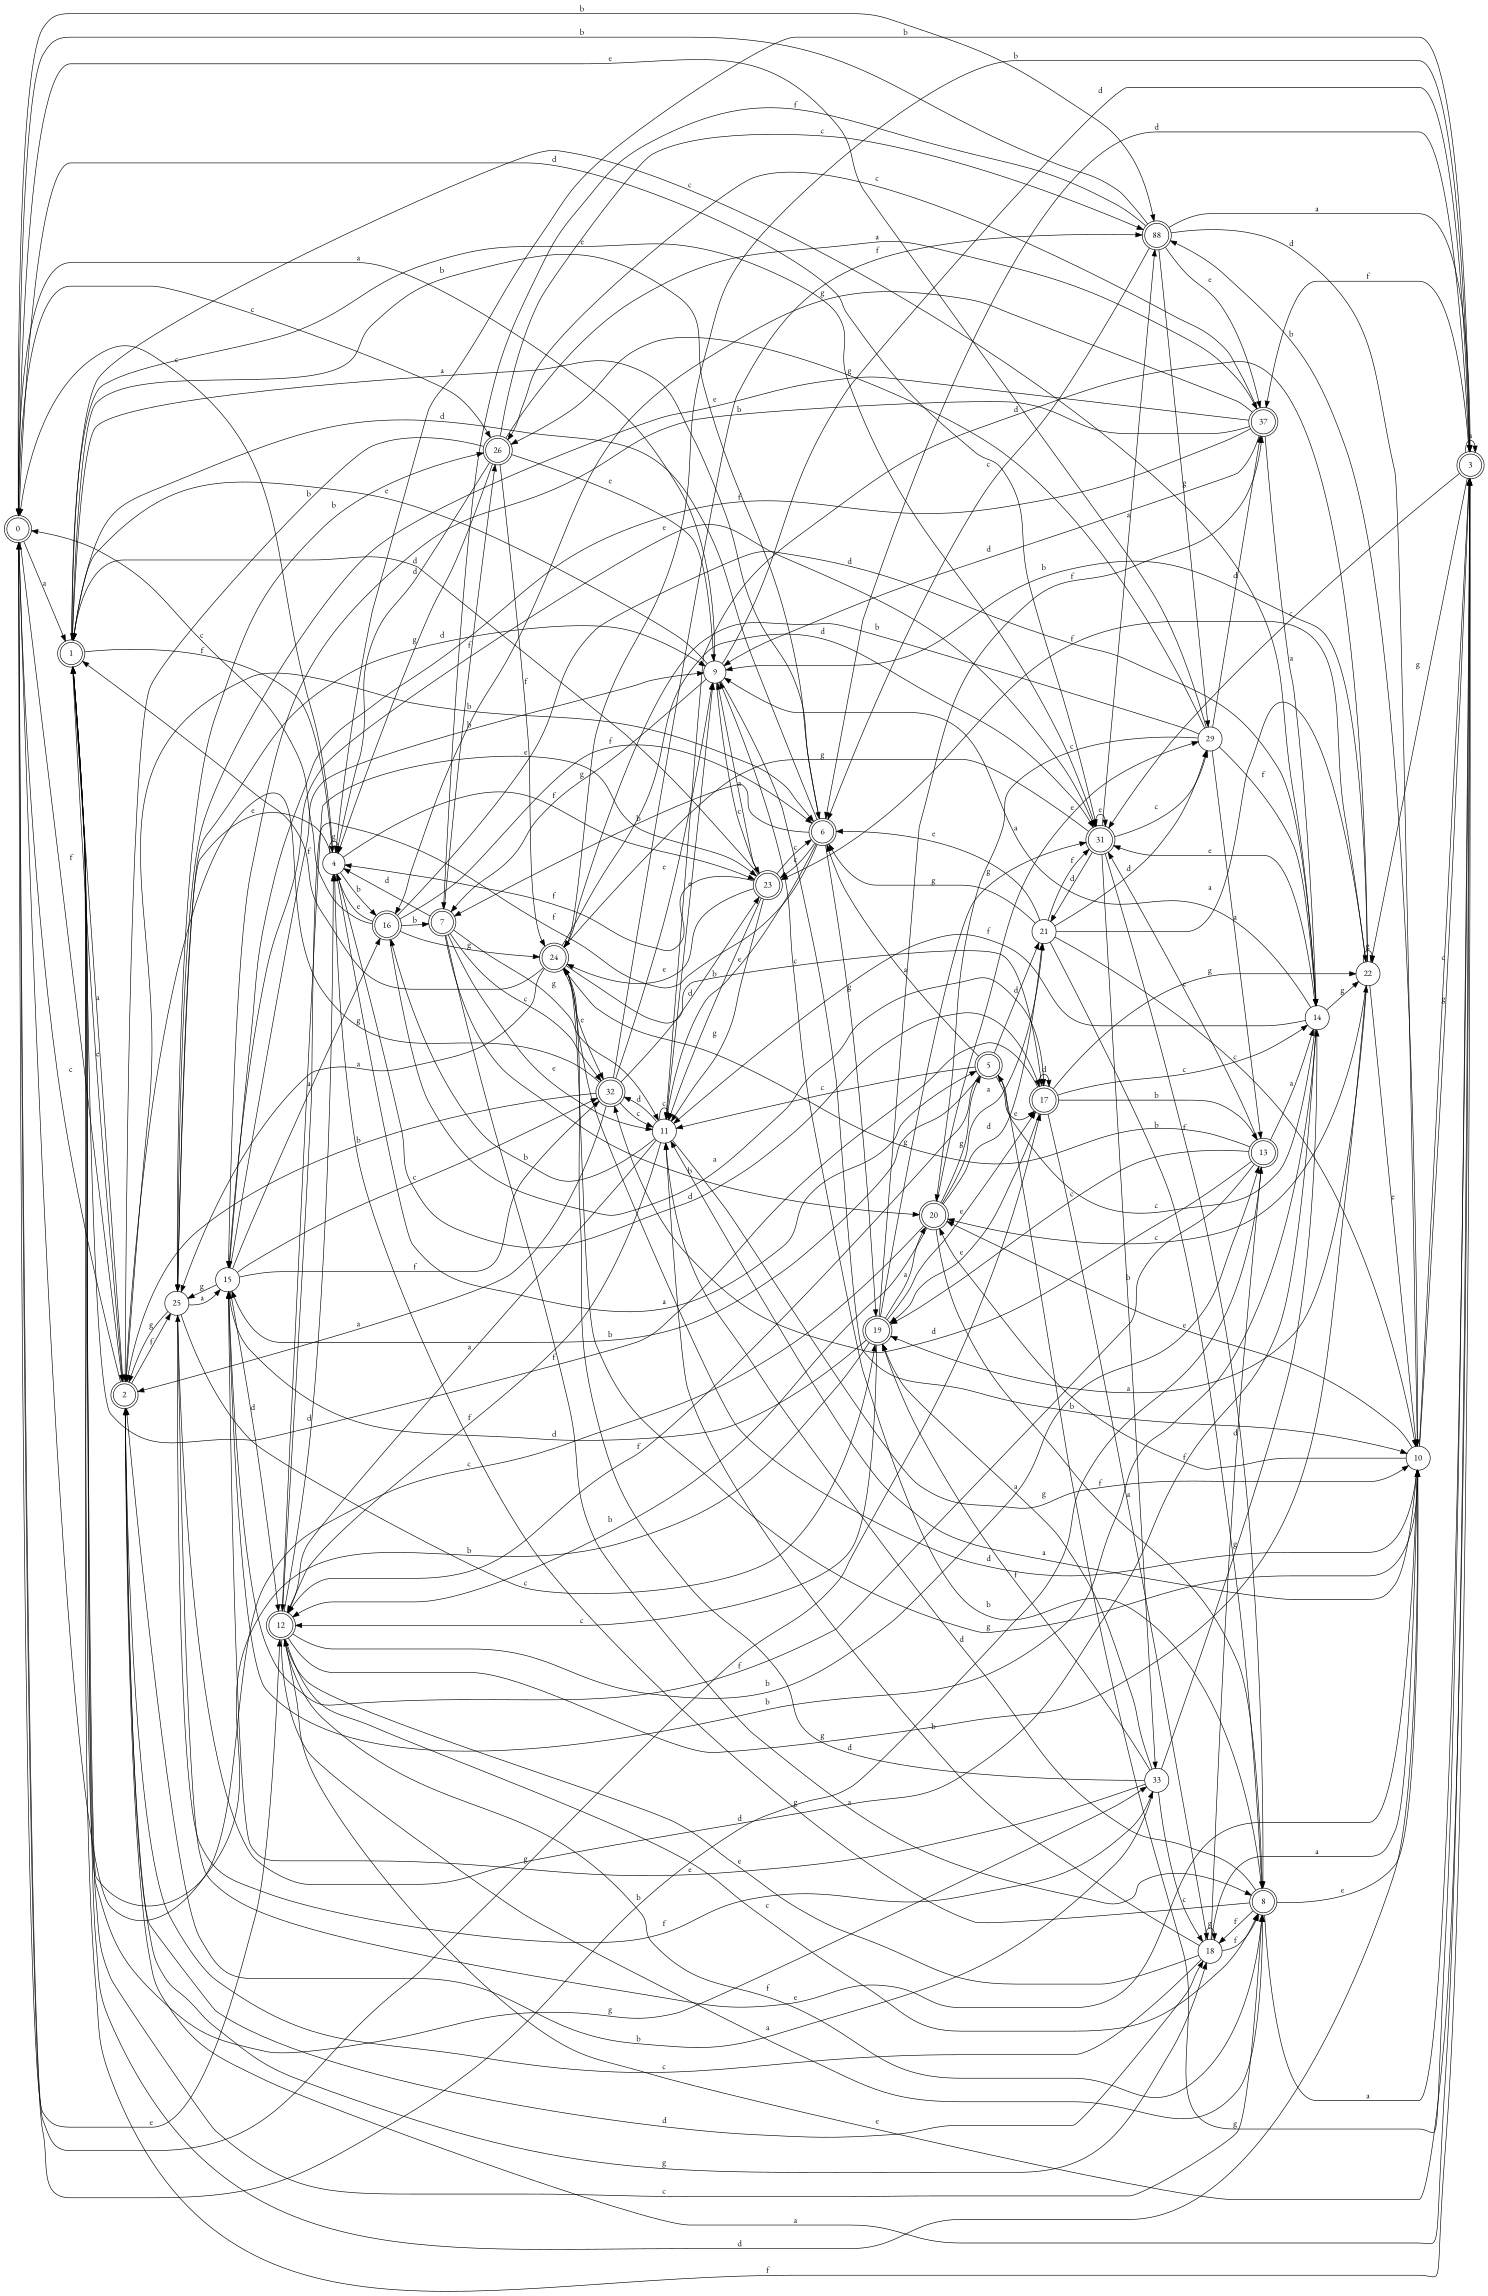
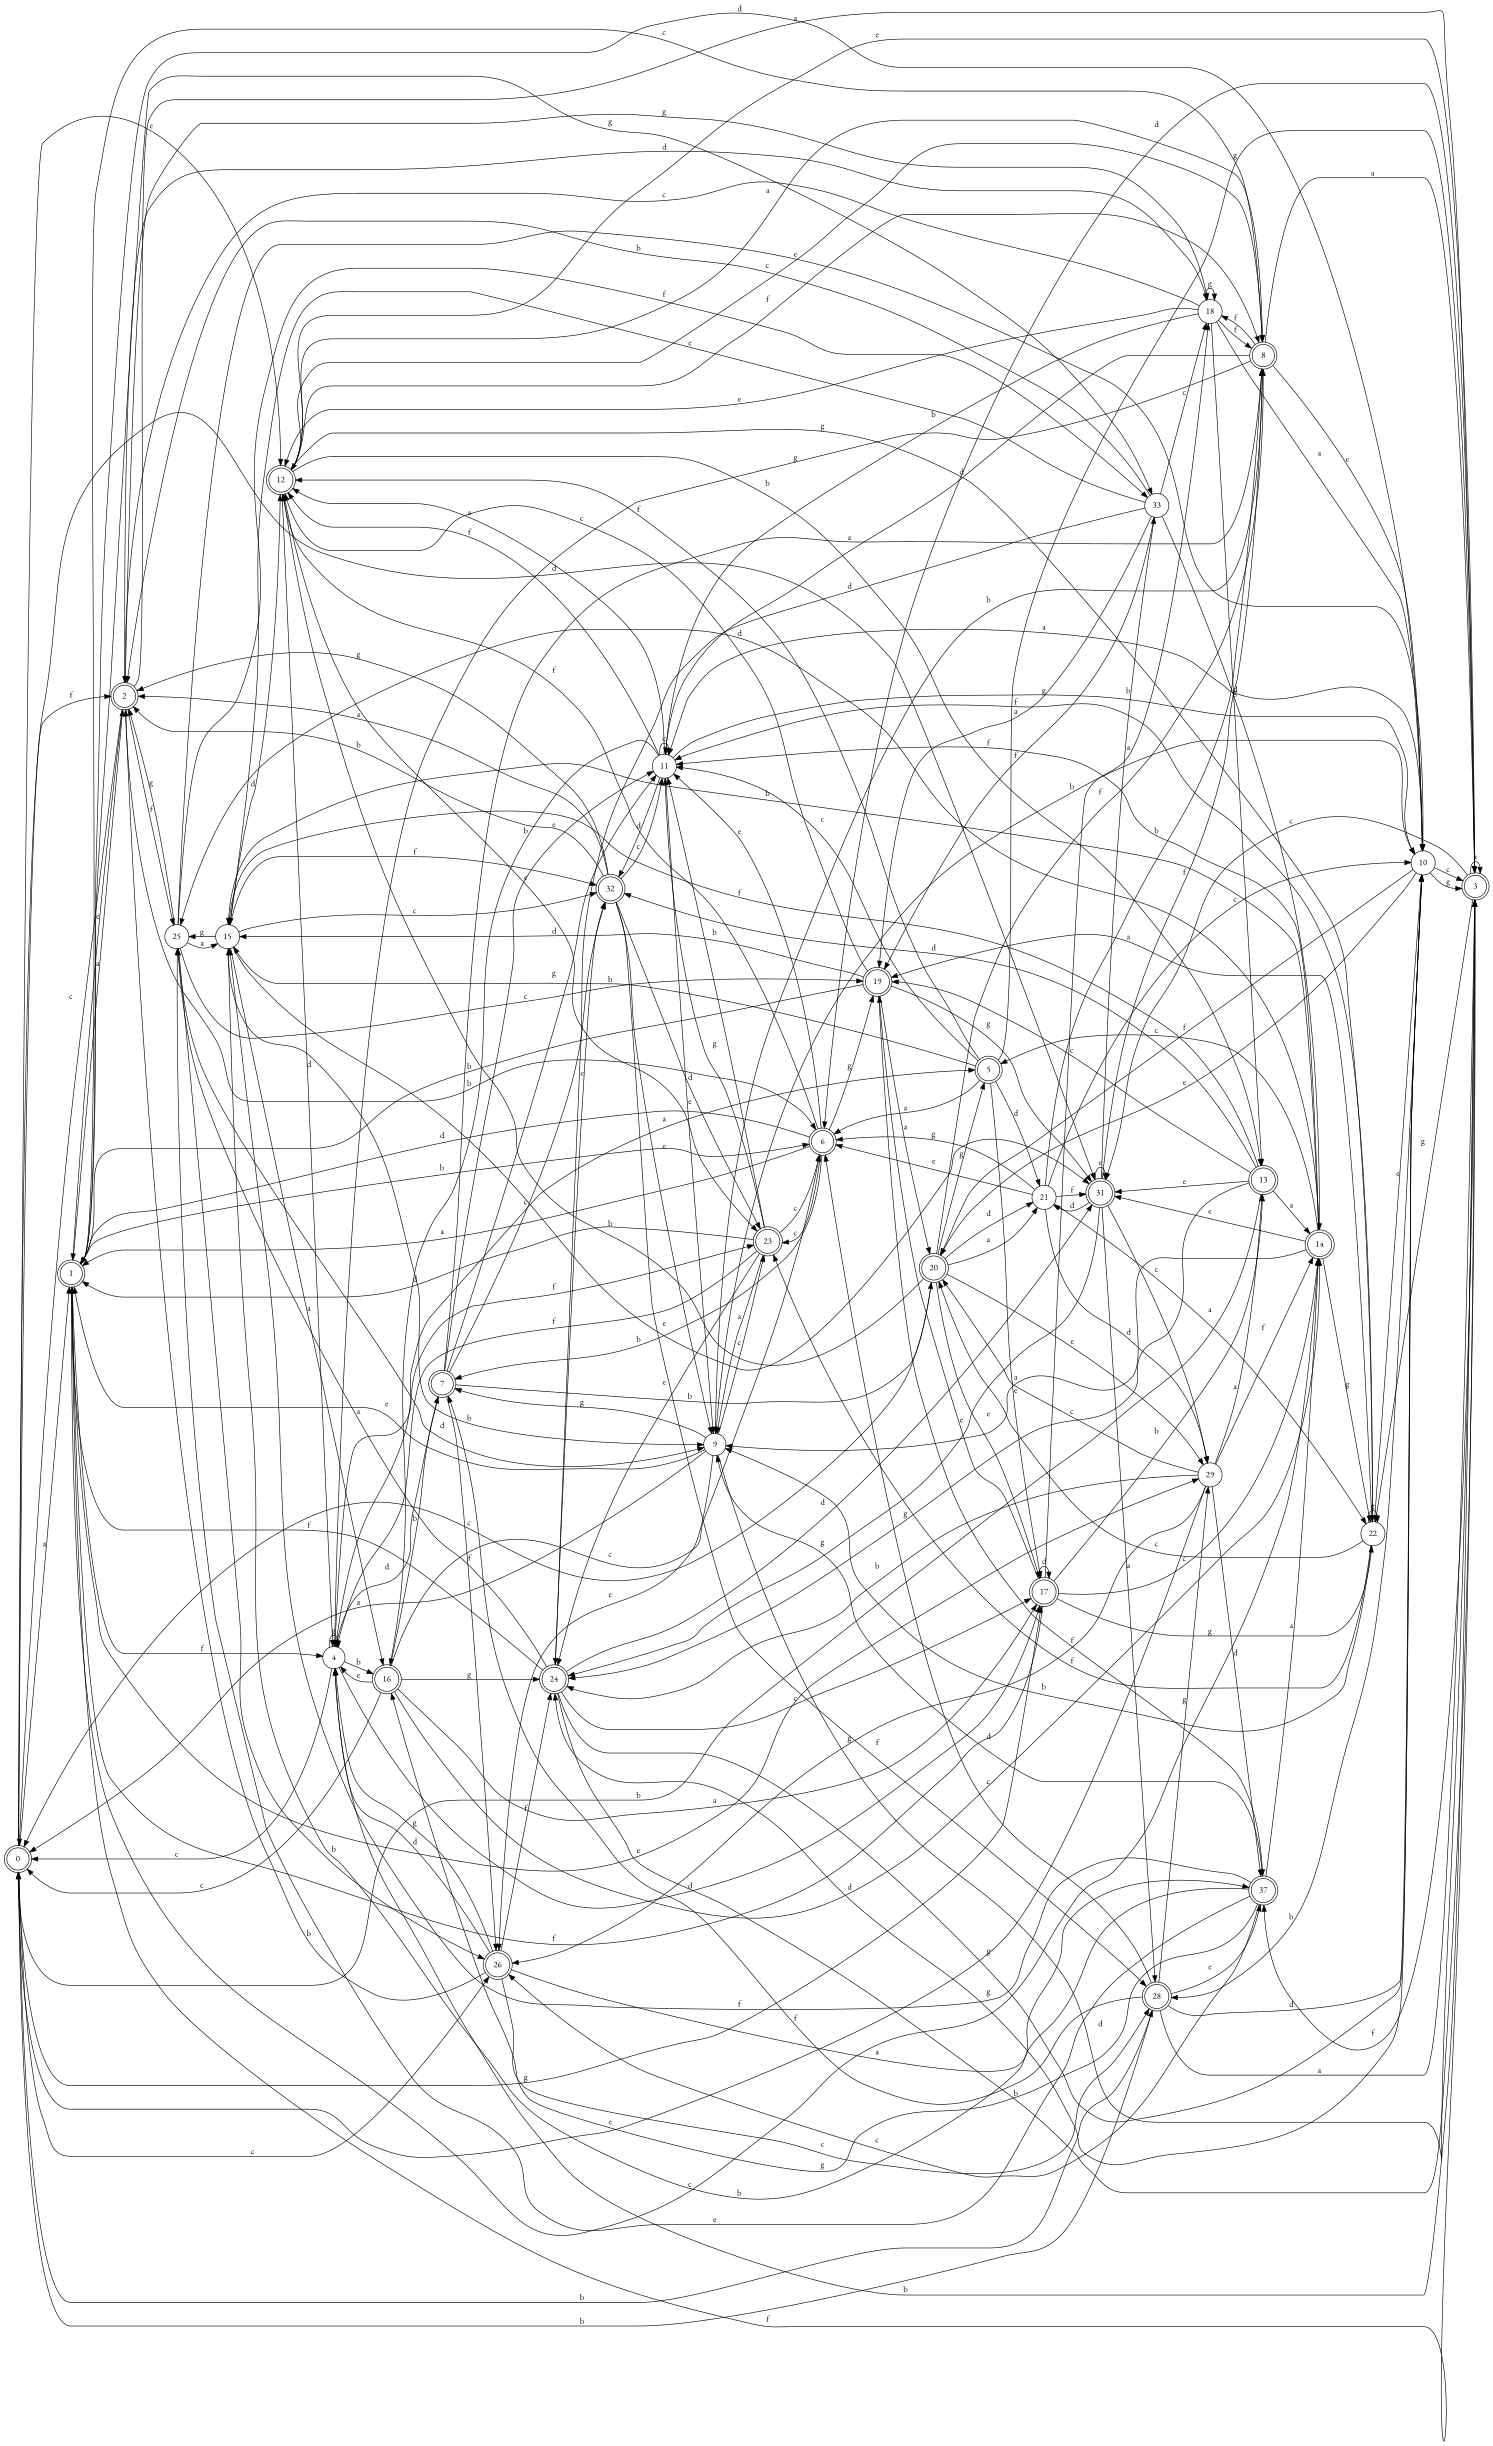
(1157, 235) -> (1157, 1997)
(623, 245) -> (455, 1860)
(1016, 410) -> (1016, 702)
(660, 514) -> (548, 1647)
(610, 741) -> (610, 1554)
(211, 846) -> none
(1317, 1018) -> (1320, 1244)
(964, 1214) -> (981, 1429)
(989, 1559) -> (989, 1992)
